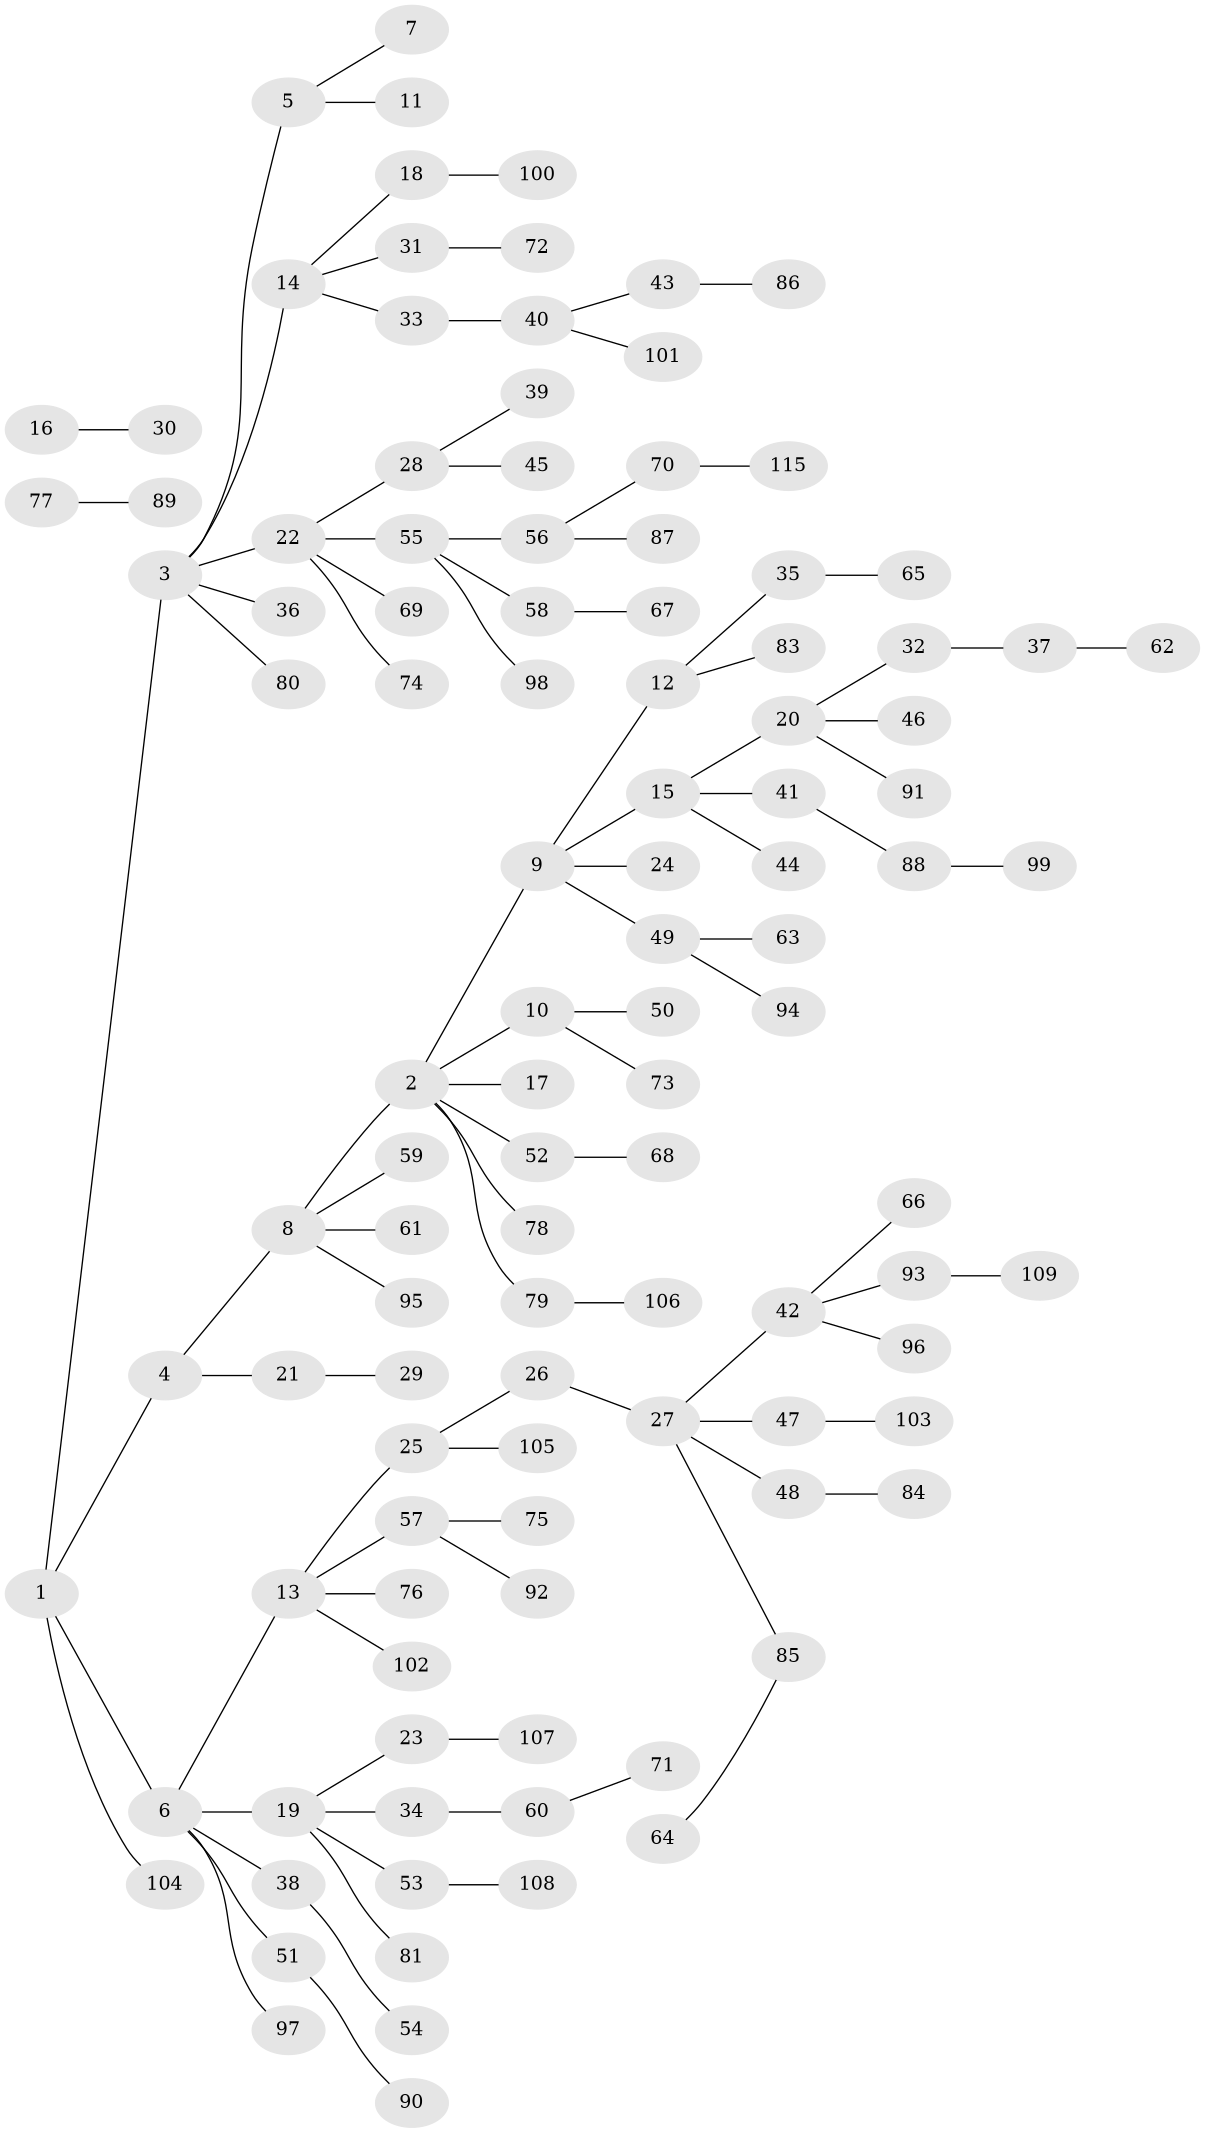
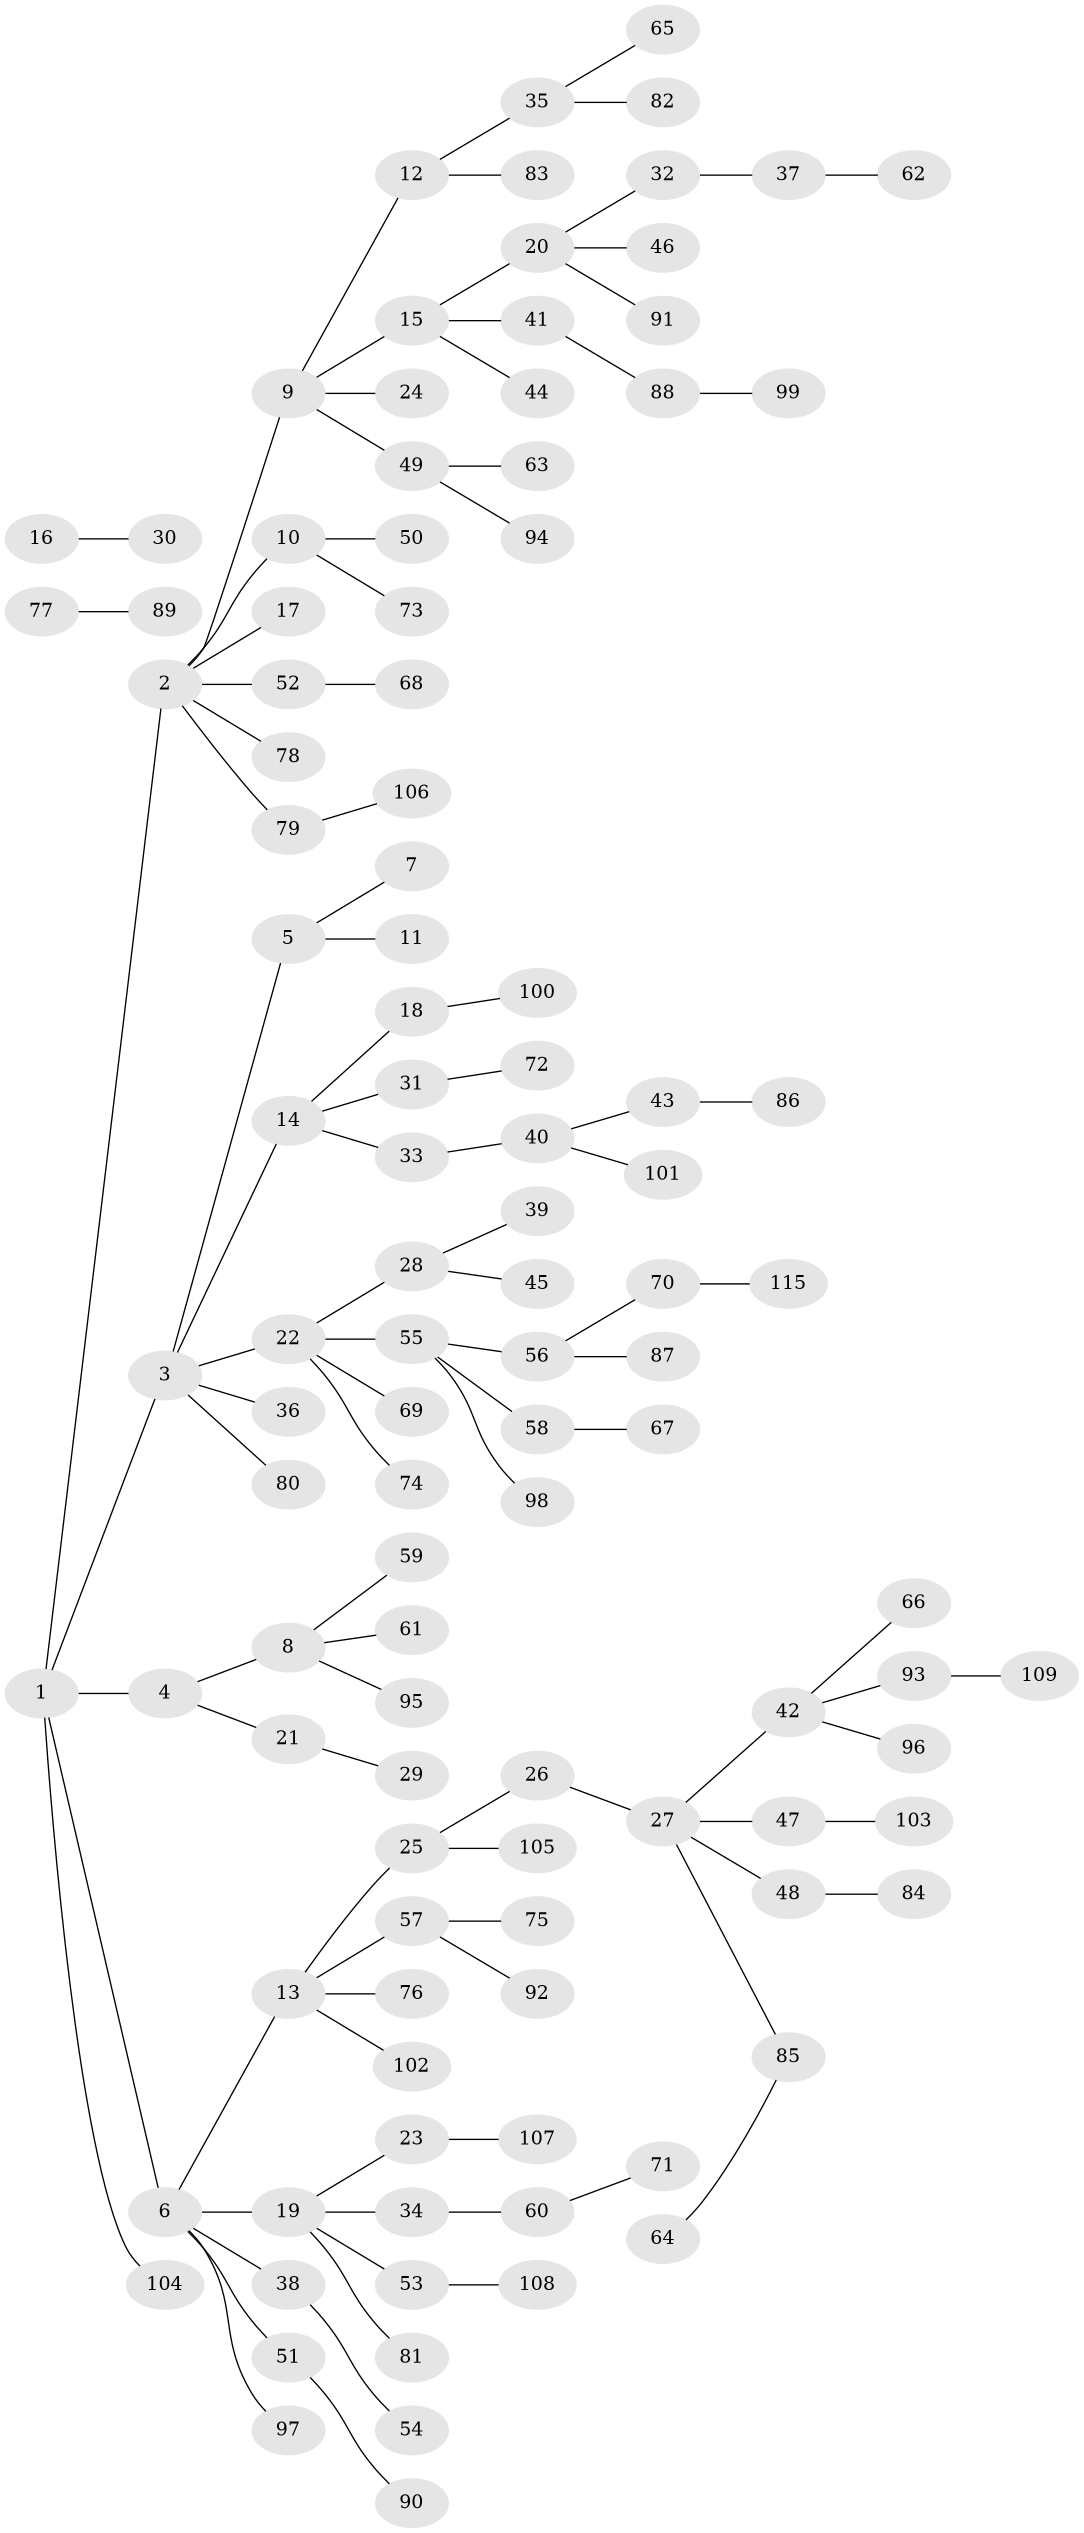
none -> (663, 102)
(345, 1155) -> (103, 1189)
